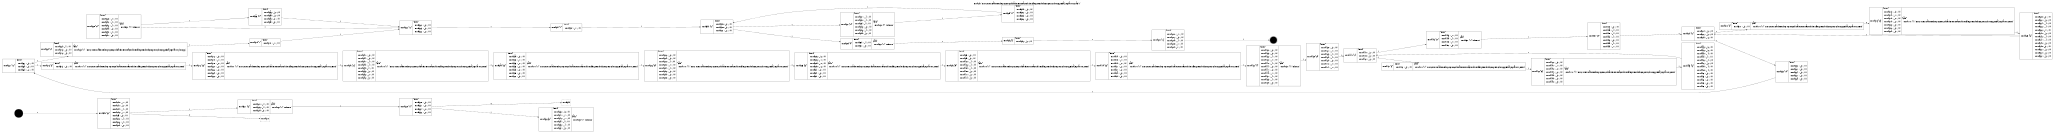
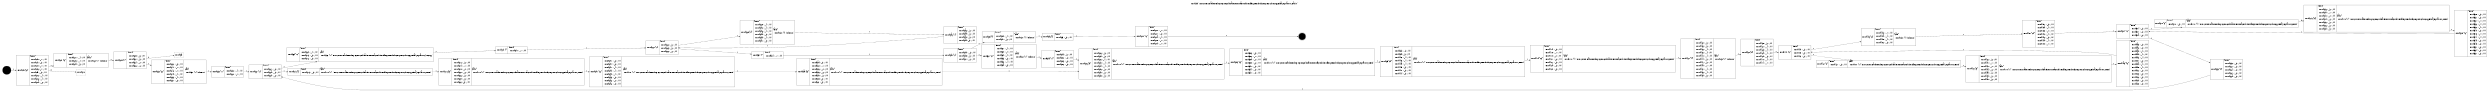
(867, 8) -> (1076, 60)
(270, 28) -> (709, 41)
none -> (228, 72)
